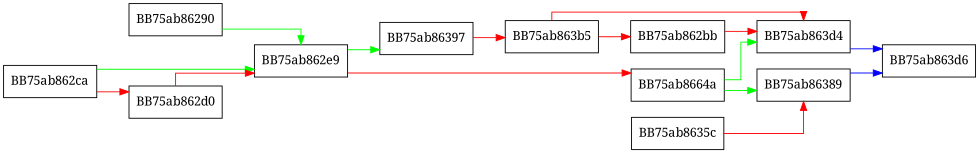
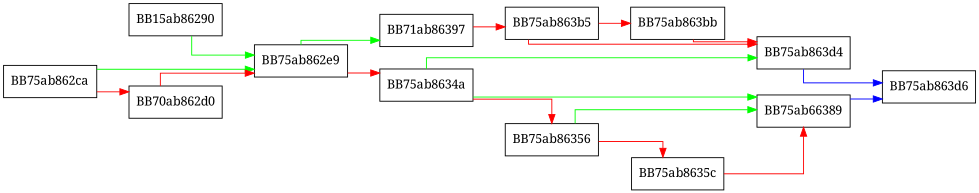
(176, 20) -> (176, 20)
(678, 37) -> (678, 23)
(426, 39) -> (426, 30)
(678, 85) -> (426, 85)
(804, 85) -> (804, 111)
(176, 102) -> (176, 102)
none -> (552, 140)
